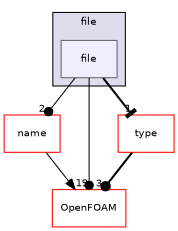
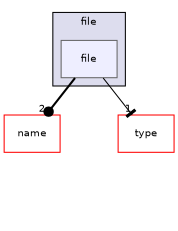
(63, 93) -> (63, 93)
(116, 94) -> (116, 94)
(89, 208) -> none
